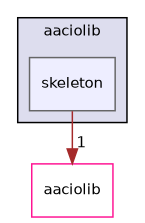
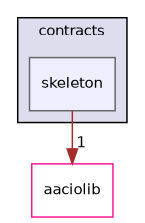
(72, 32) -> (72, 32)
